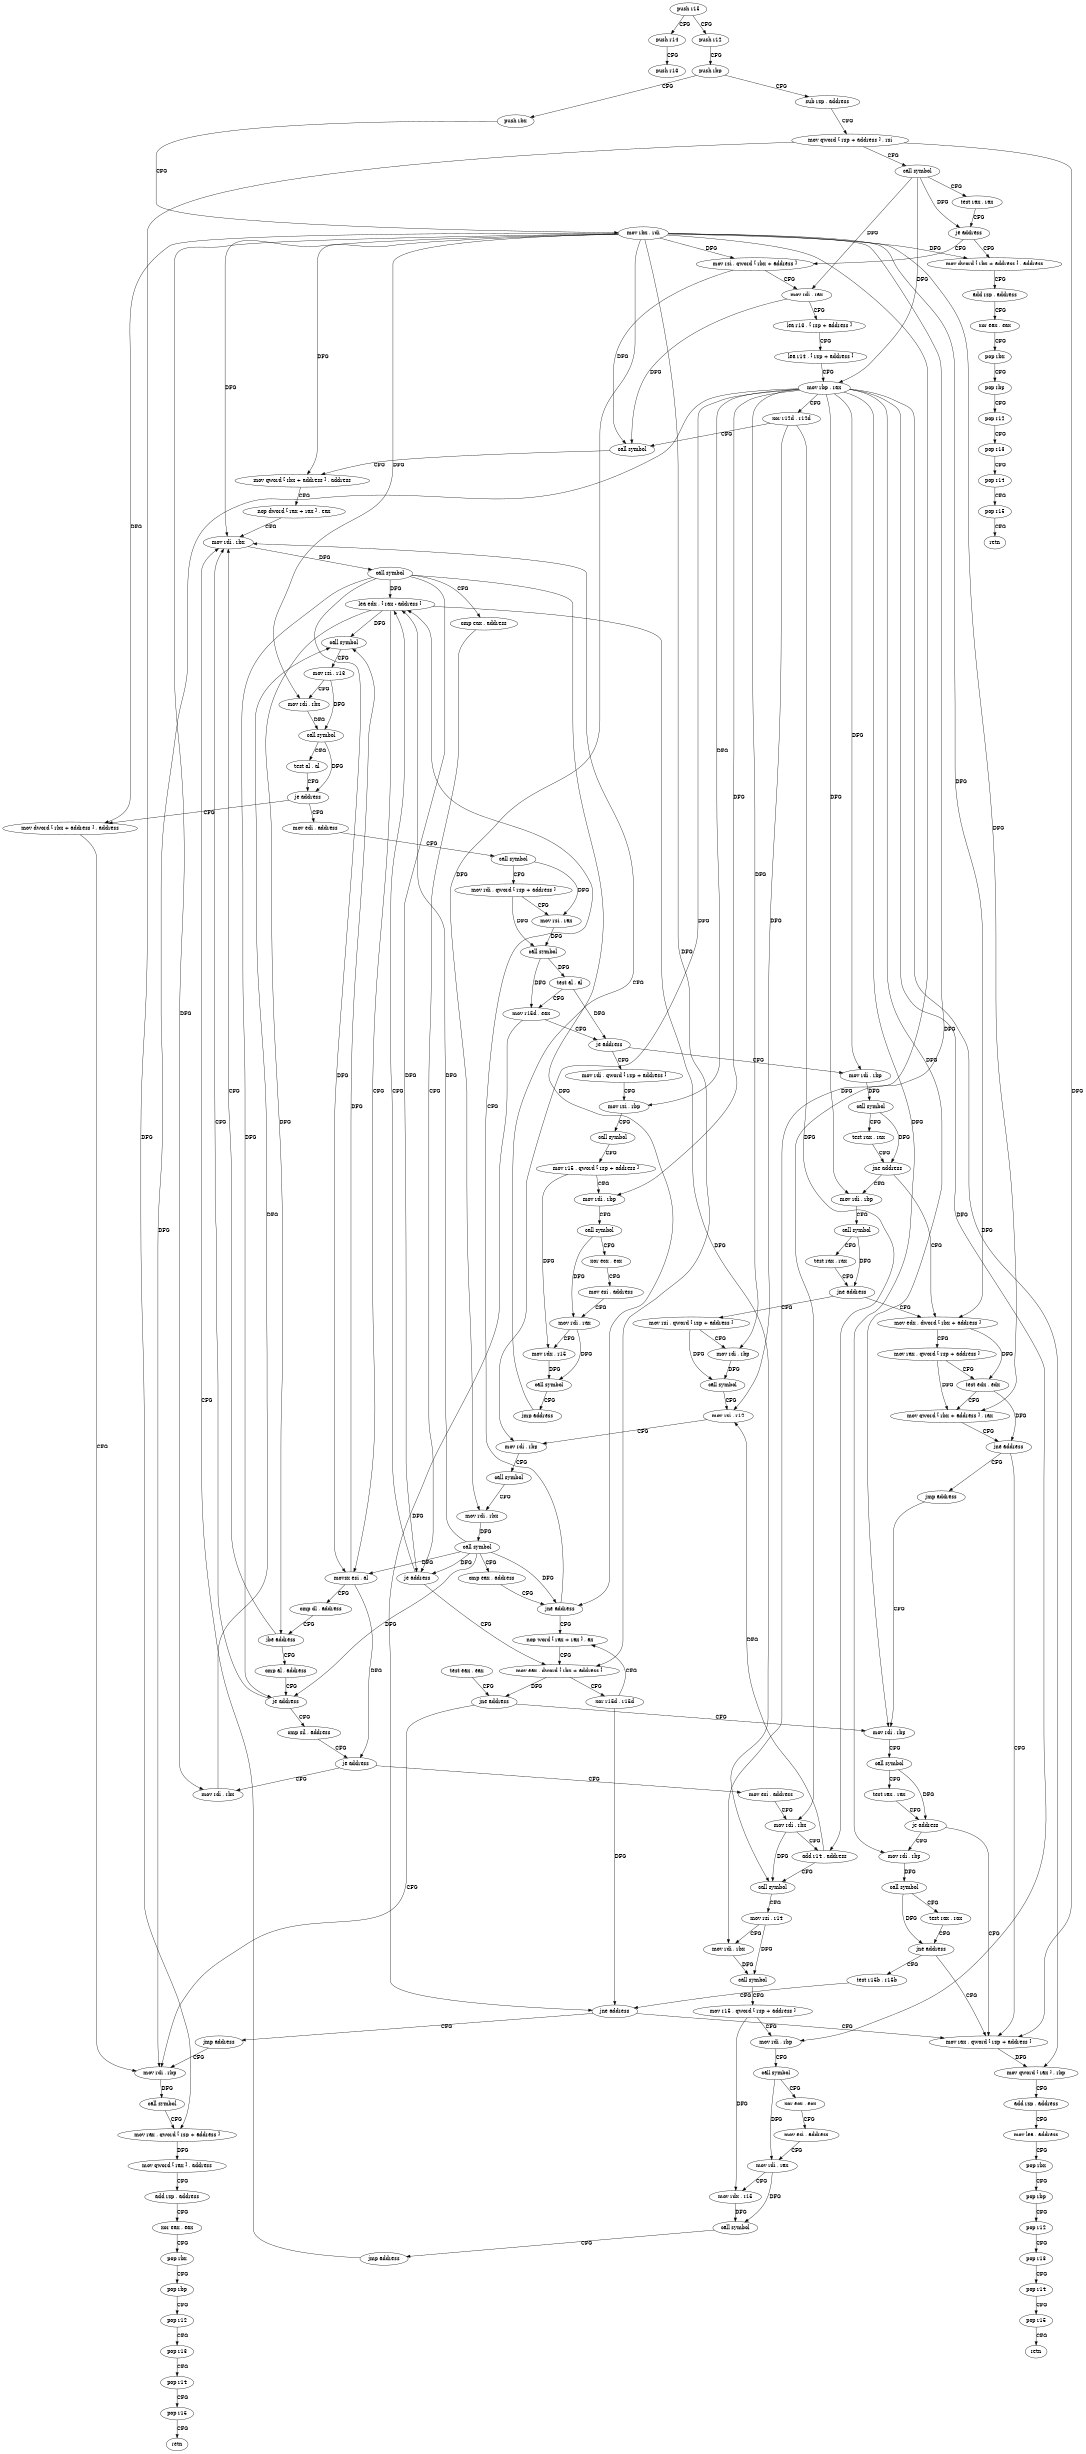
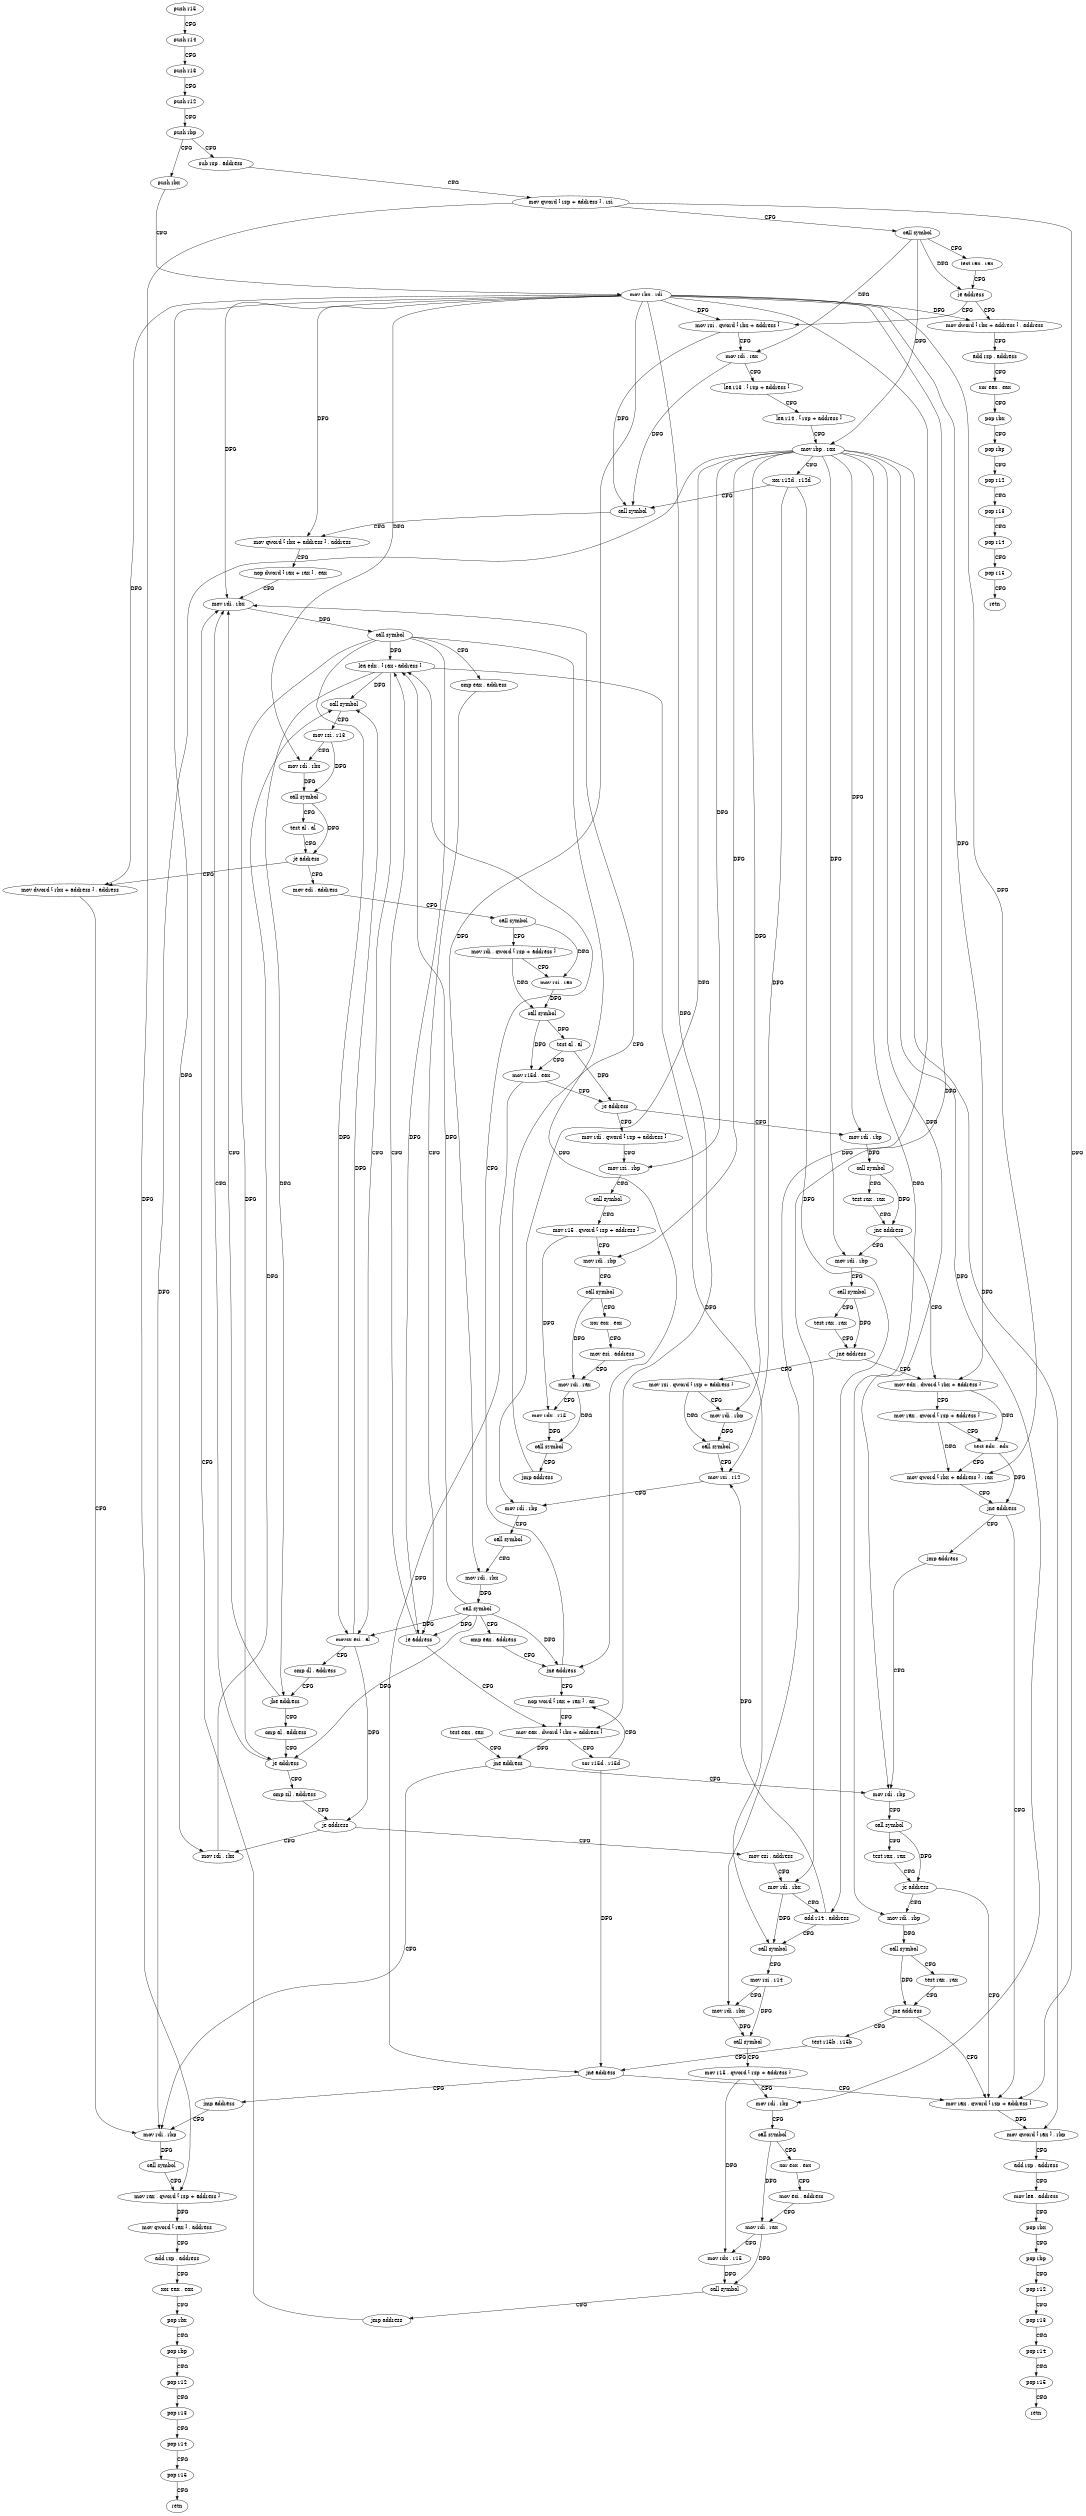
(698, 23) -> (185, 85)
